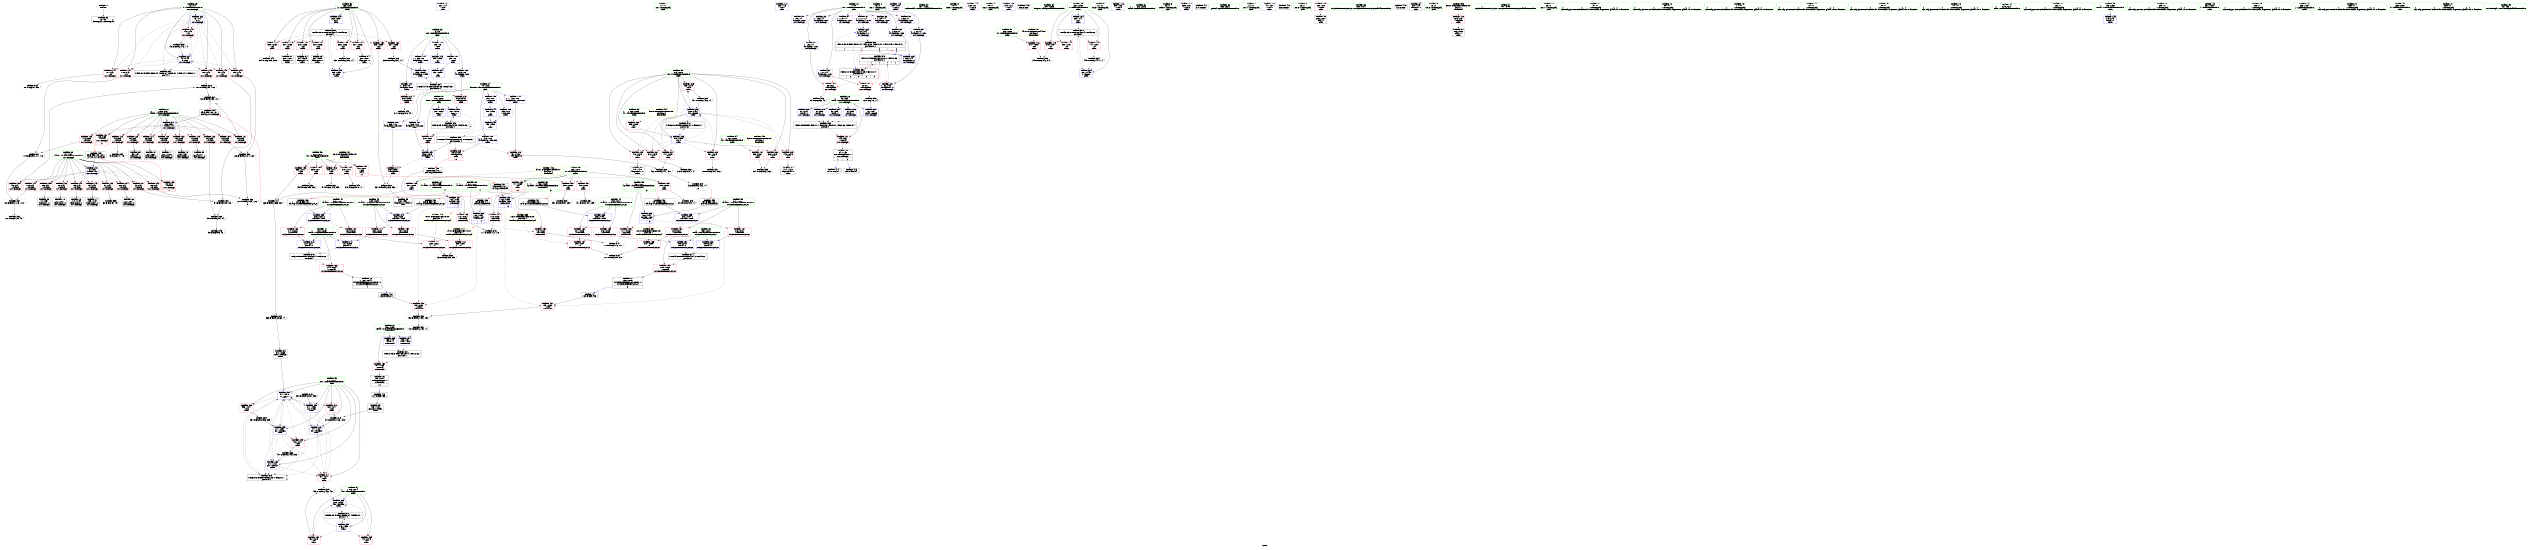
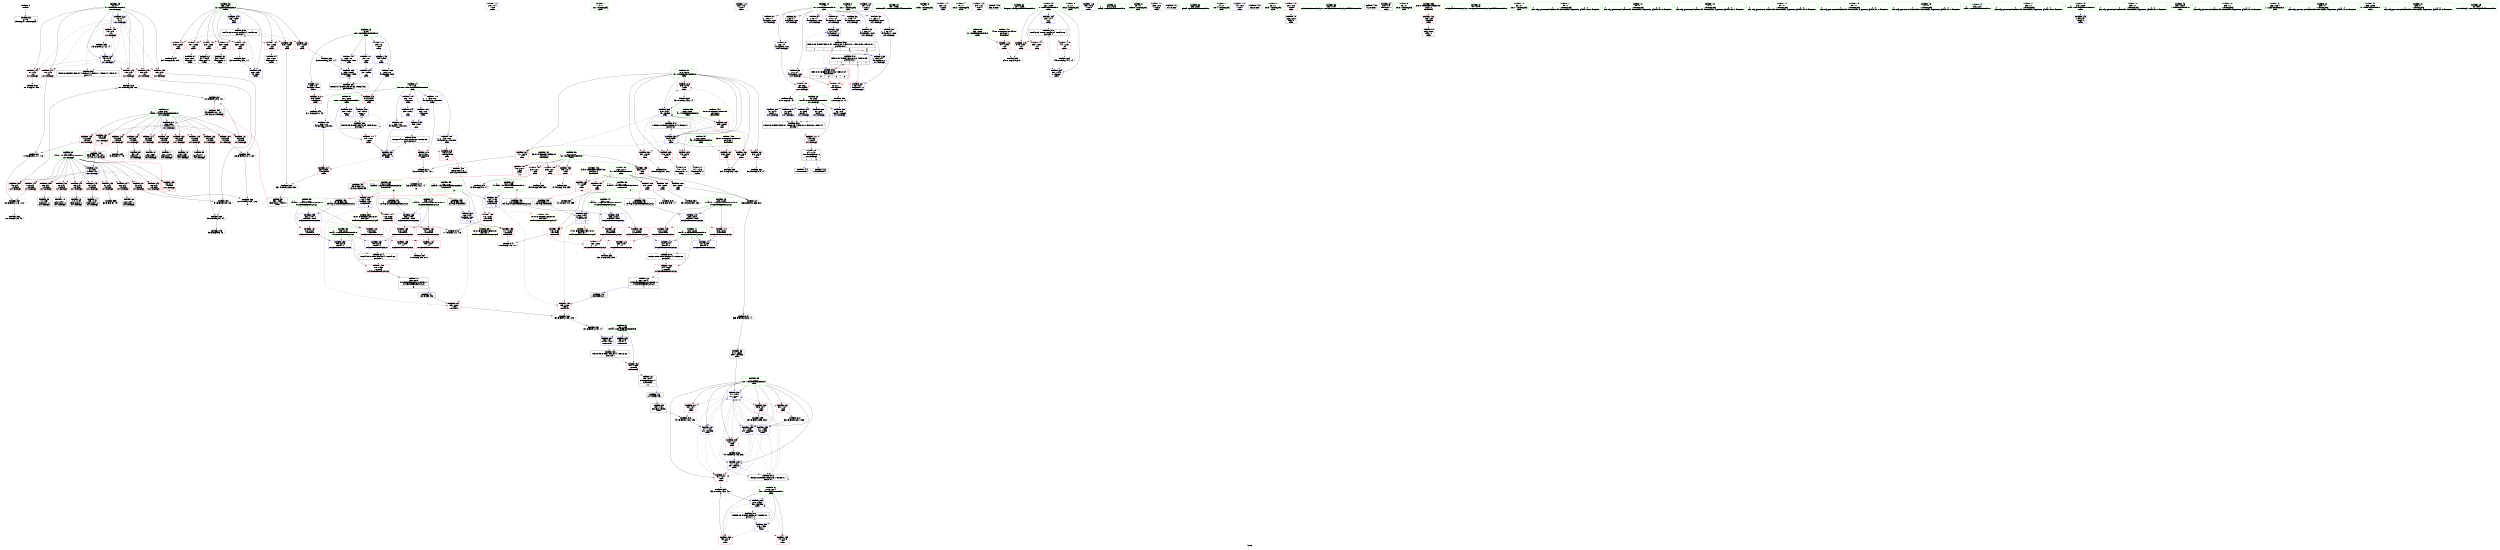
(865, 89) -> (835, 89)
none -> (783, 408)
